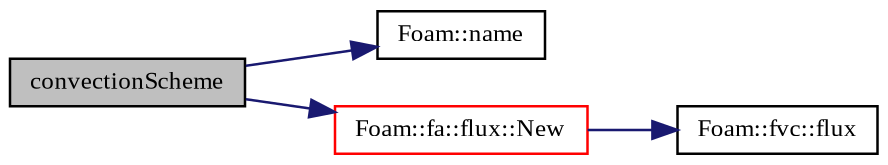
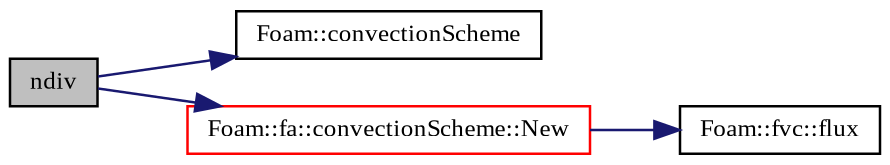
(461, 35) -> (389, 35)
(128, 82) -> (54, 82)
(461, 130) -> (389, 130)
